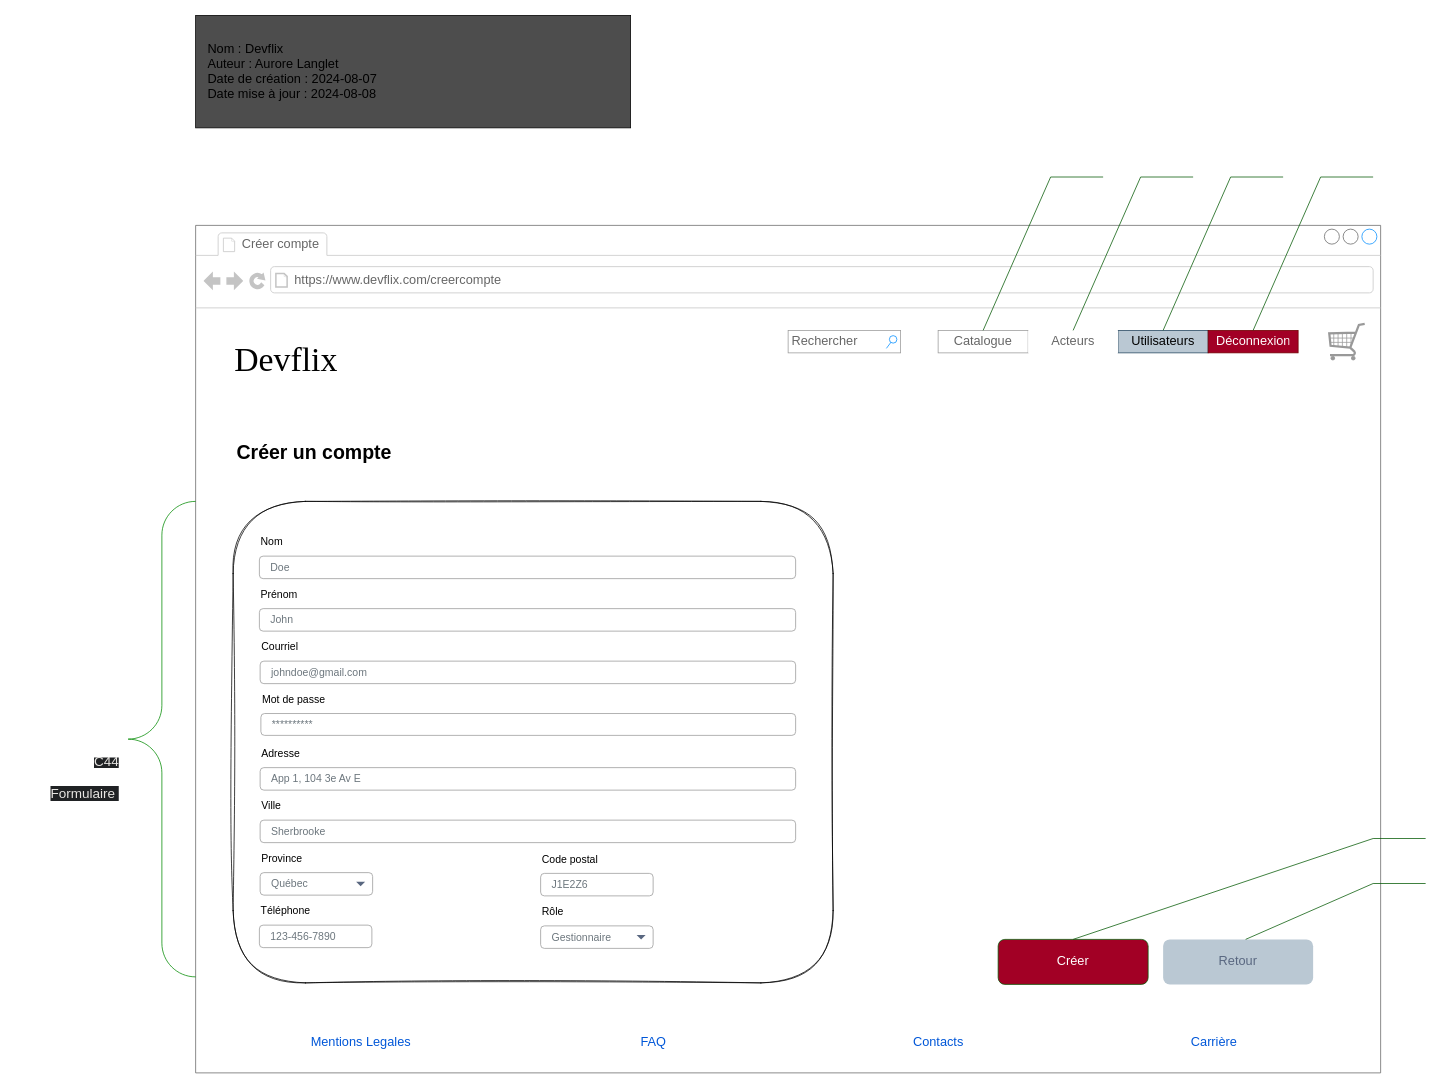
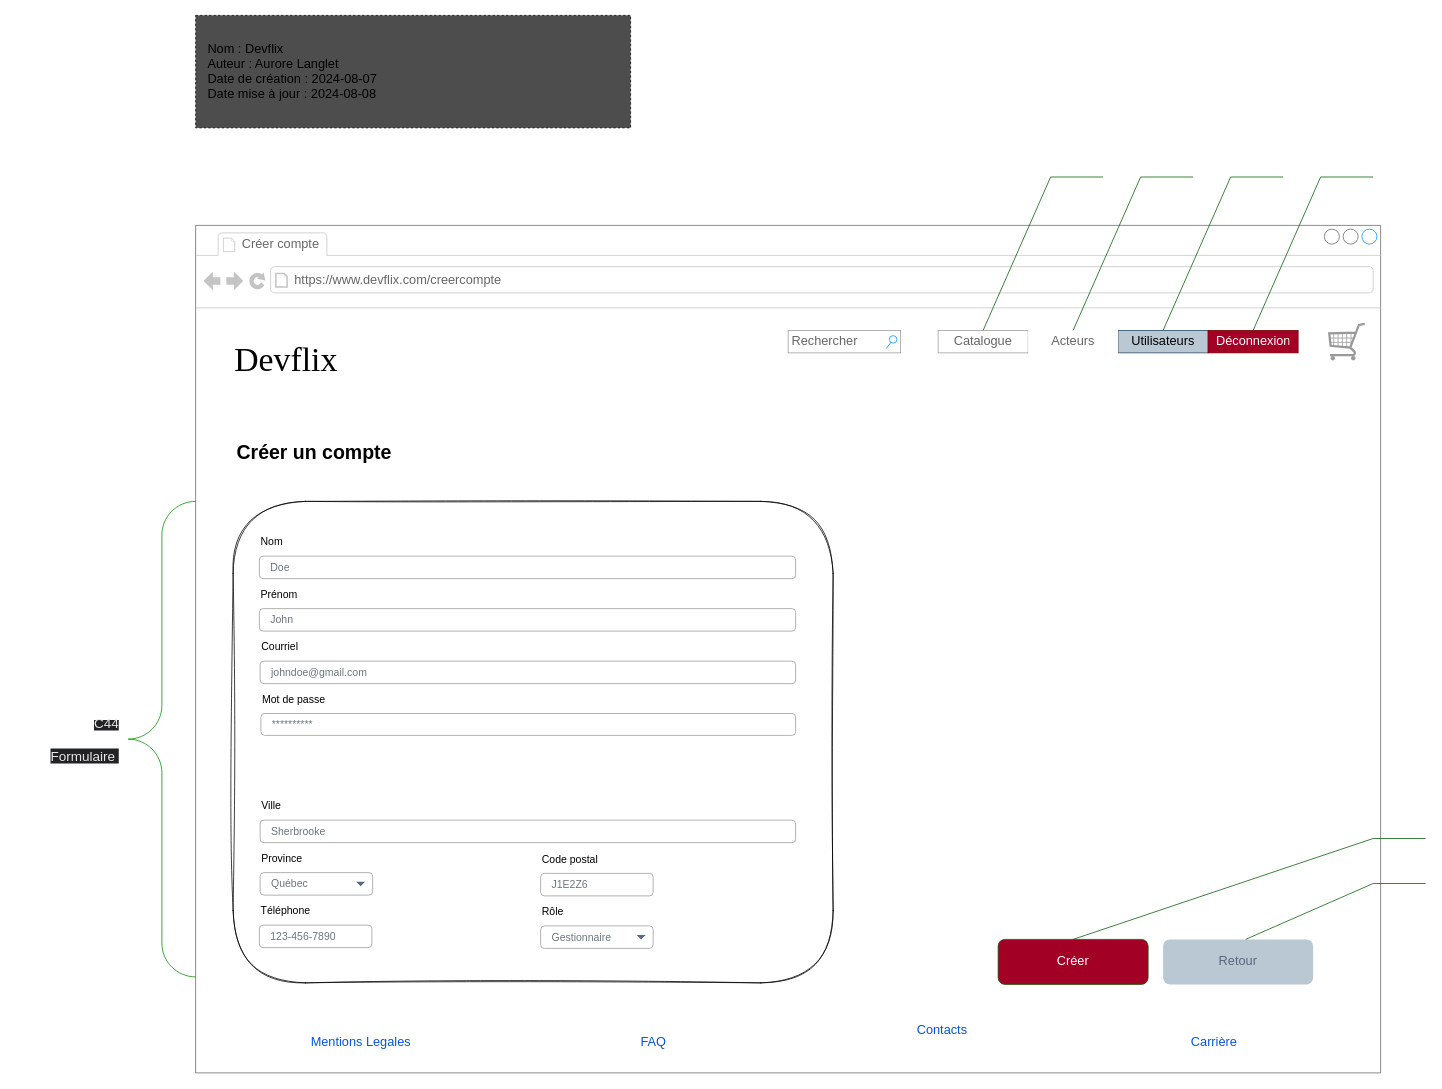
(413, 72) -> (413, 72)
(383, 753) -> none
(528, 779) -> none
(68, 816) -> (68, 779)
(938, 1042) -> (942, 1031)
